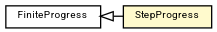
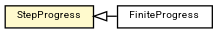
(118, 16) -> (112, 16)
